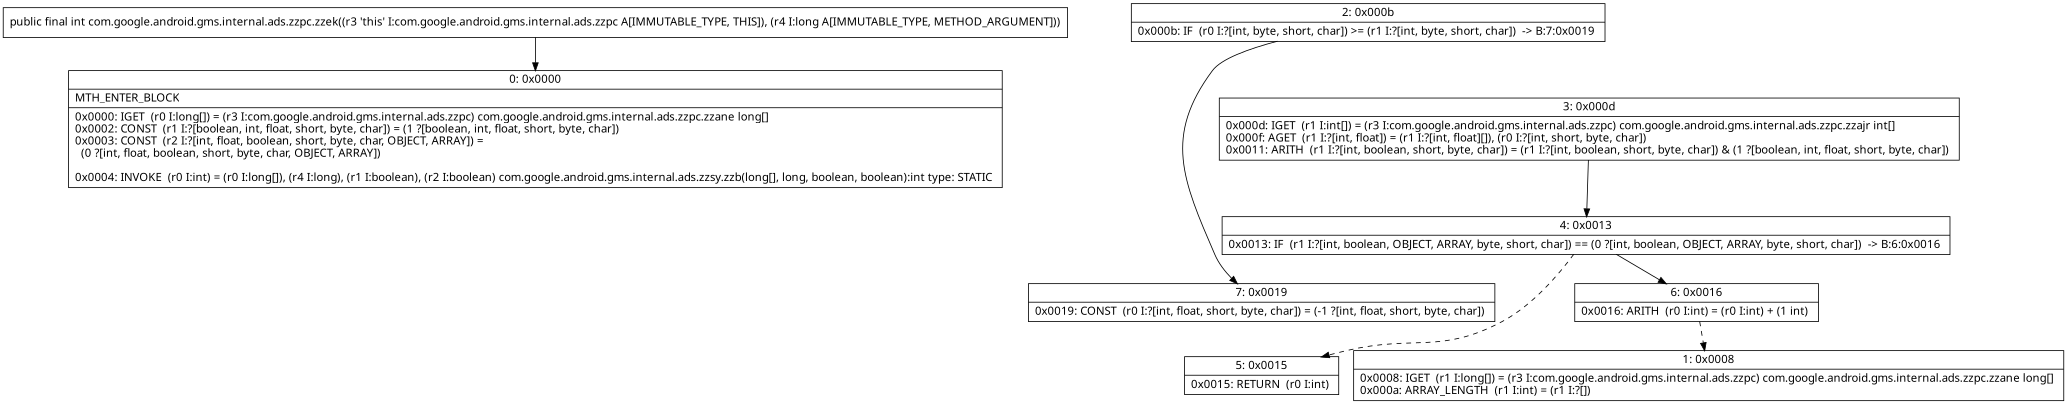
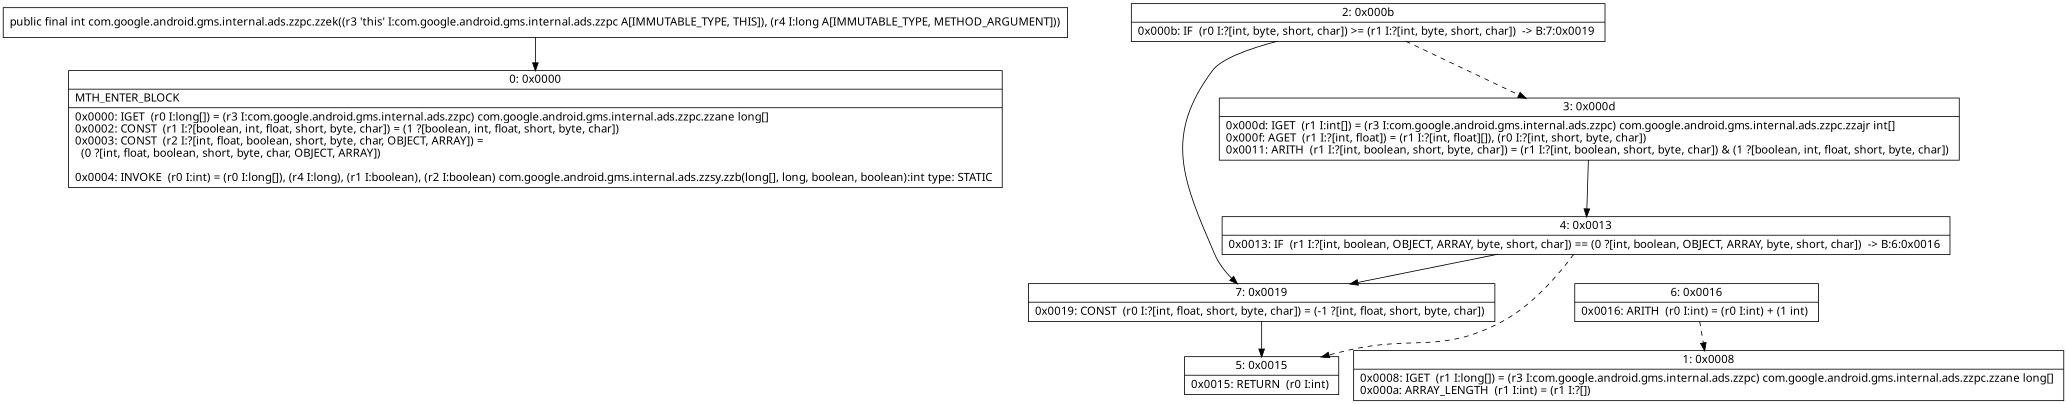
none -> (1462, 68)
(1638, 267) -> (1428, 268)
none -> (1262, 335)
